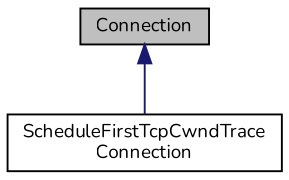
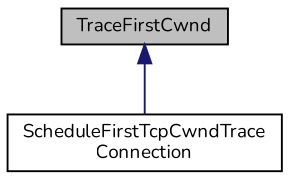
(145, 26) -> (145, 26)
